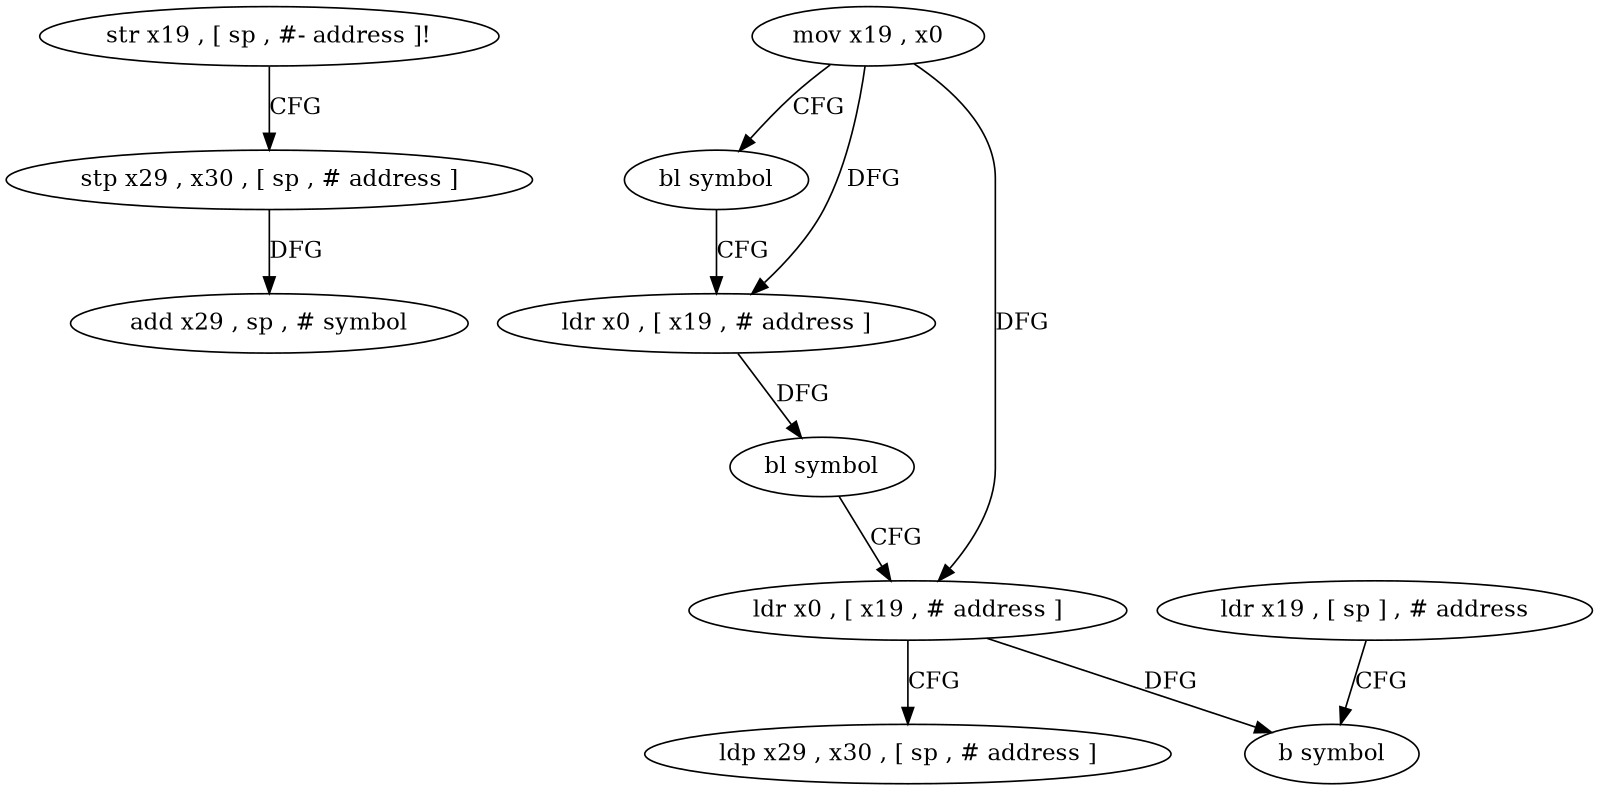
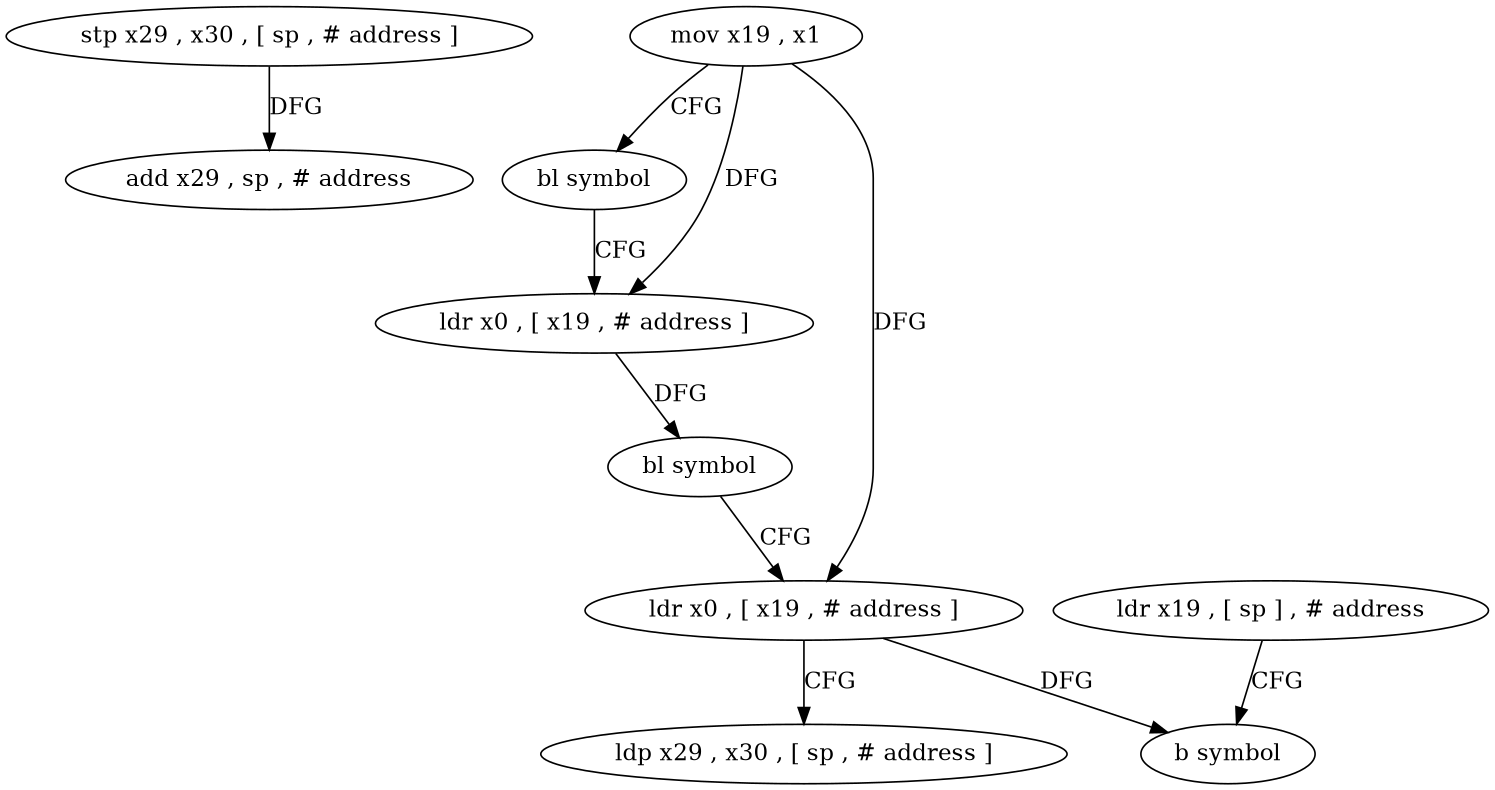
(269, 36) -> none
(868, 36) -> (746, 36)
(269, 323) -> (269, 180)
